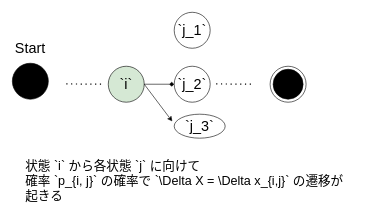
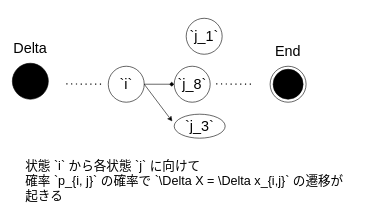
(192, 30) -> (204, 36)
(30, 48) -> (30, 48)
none -> (288, 51)
(126, 84) -> (126, 84)
(192, 84) -> (192, 84)
